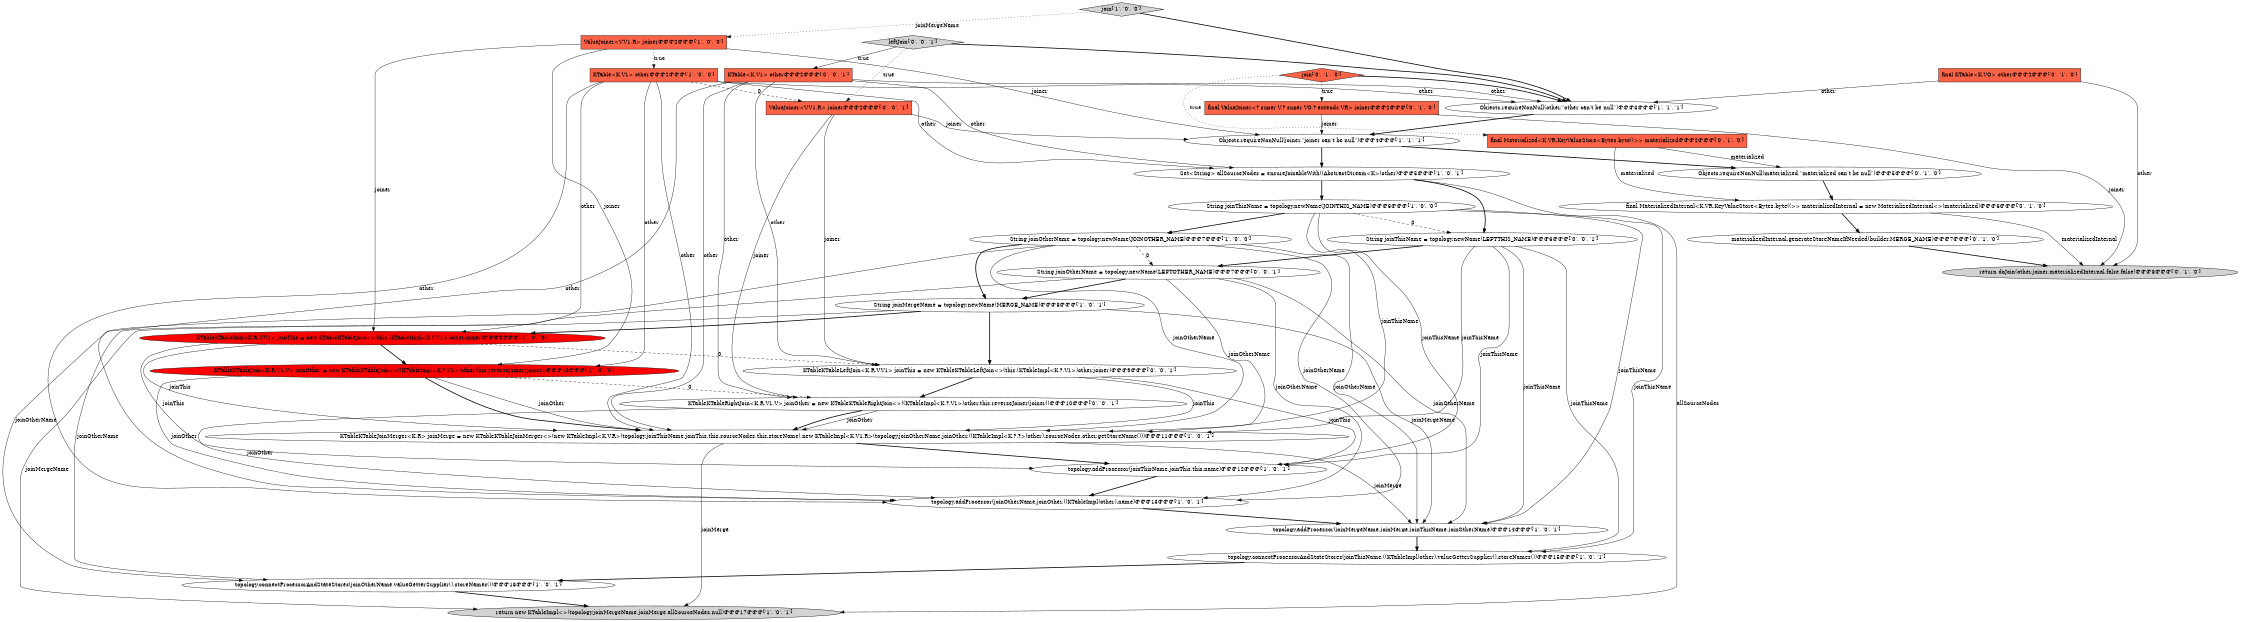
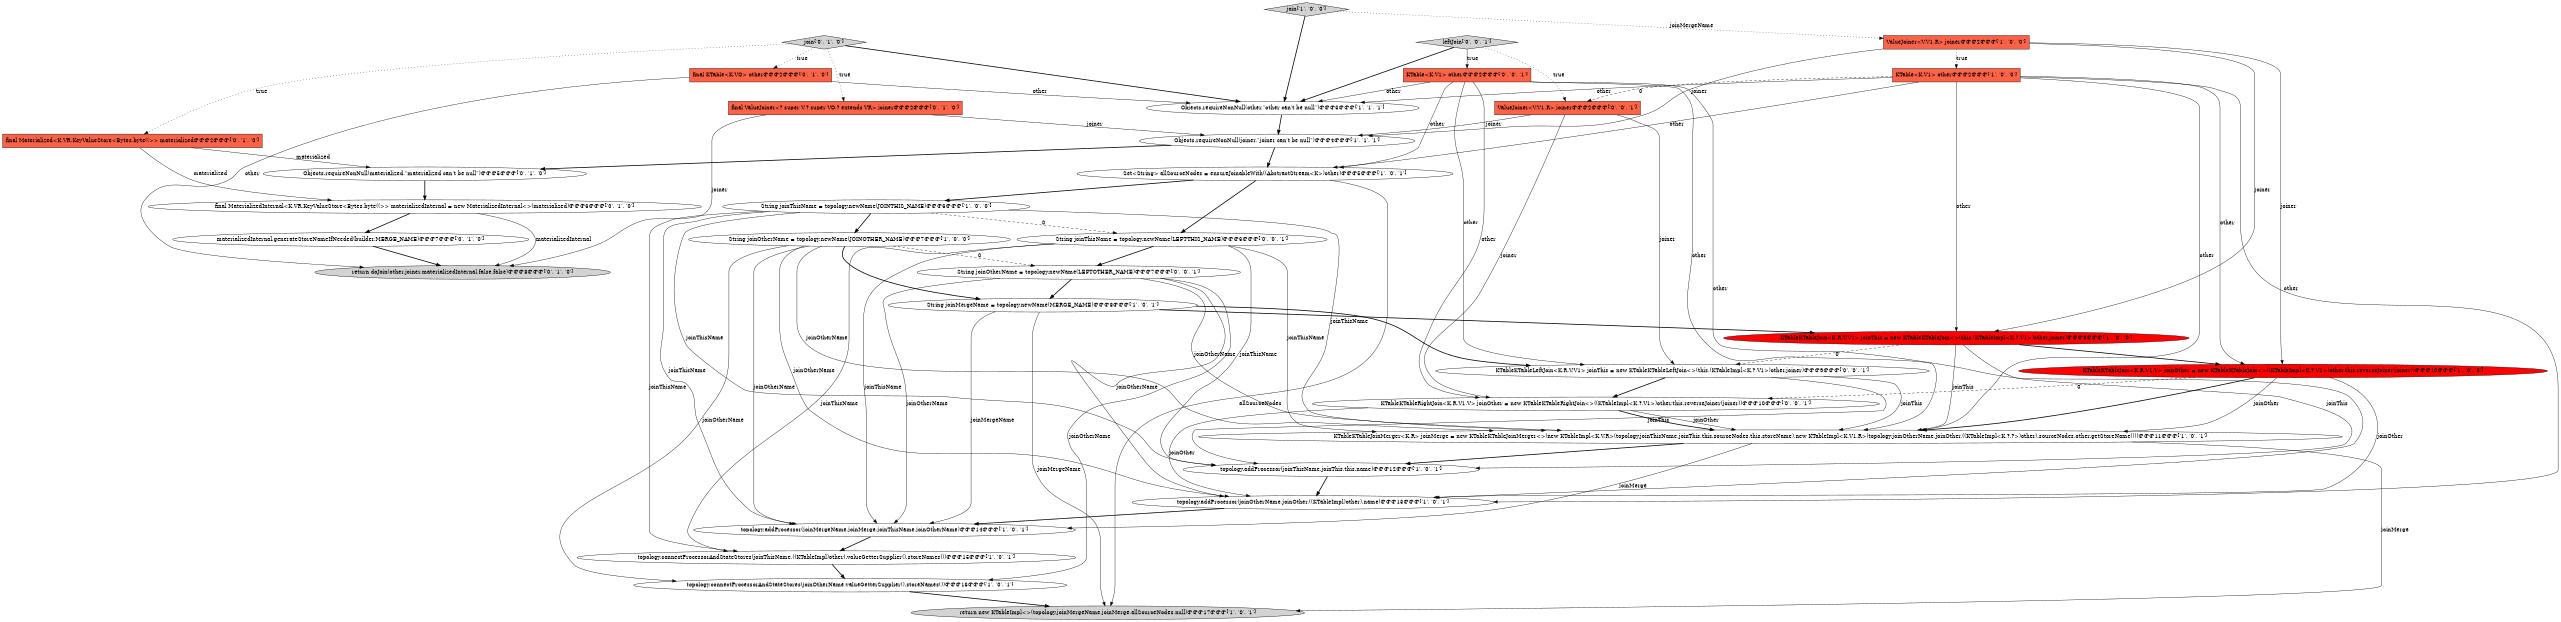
none -> (796, 57)
(1322, 75) -> (824, 42)
